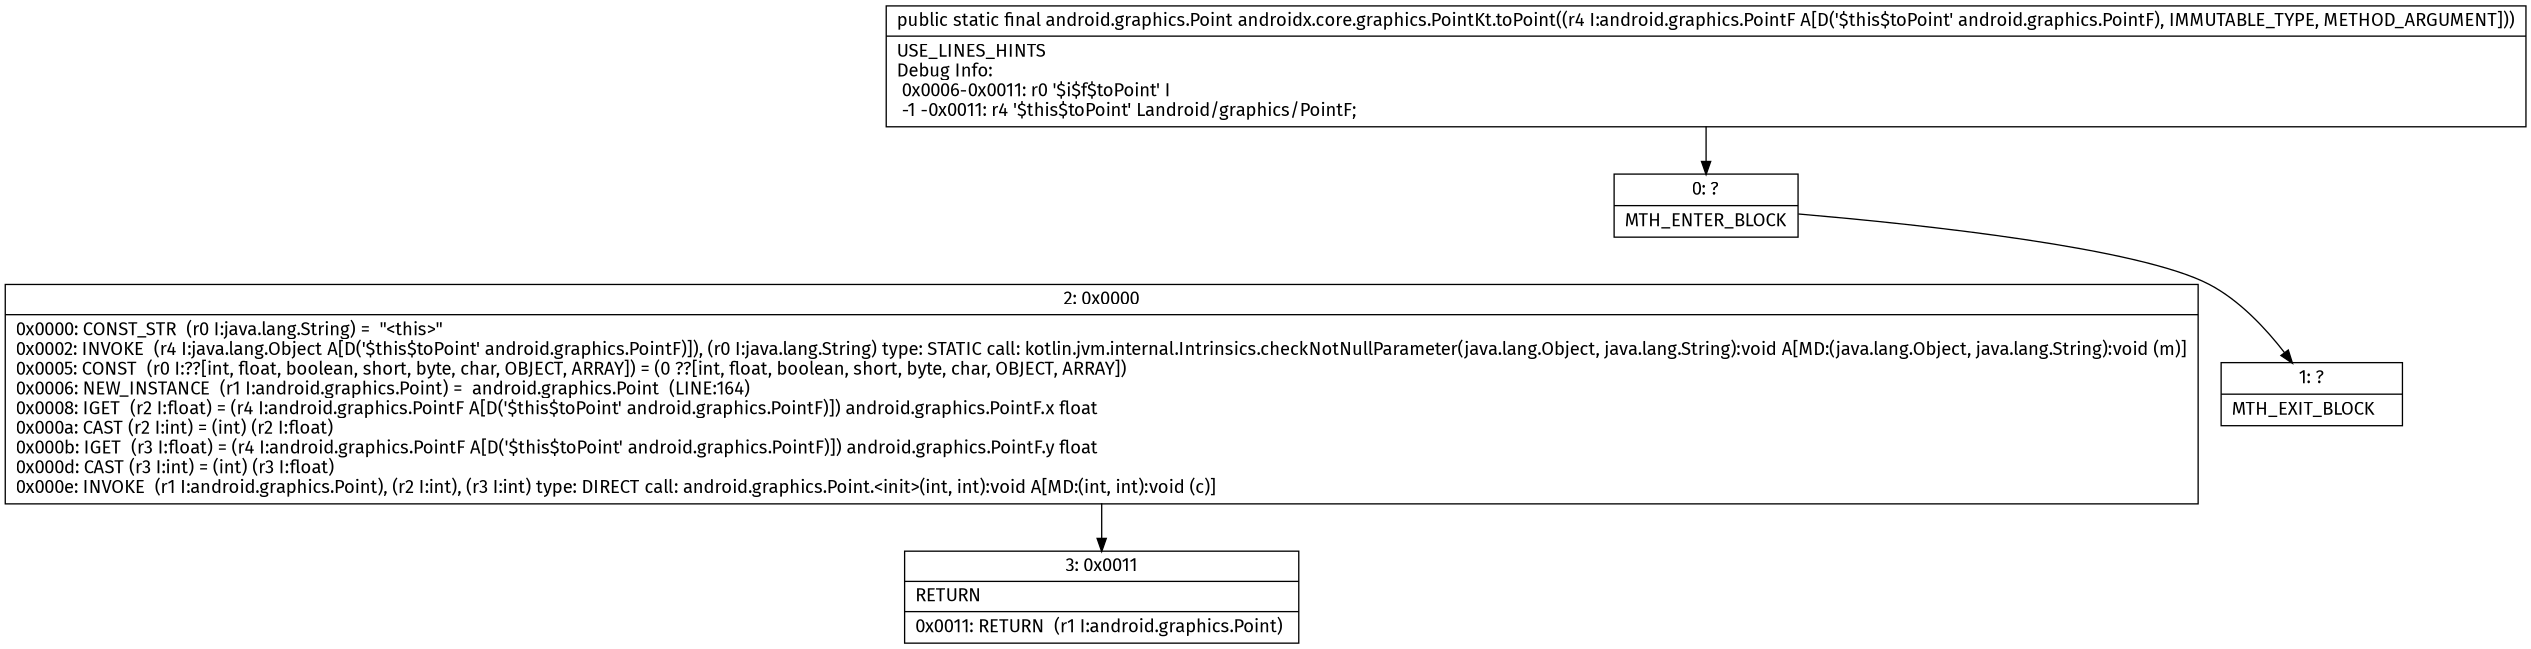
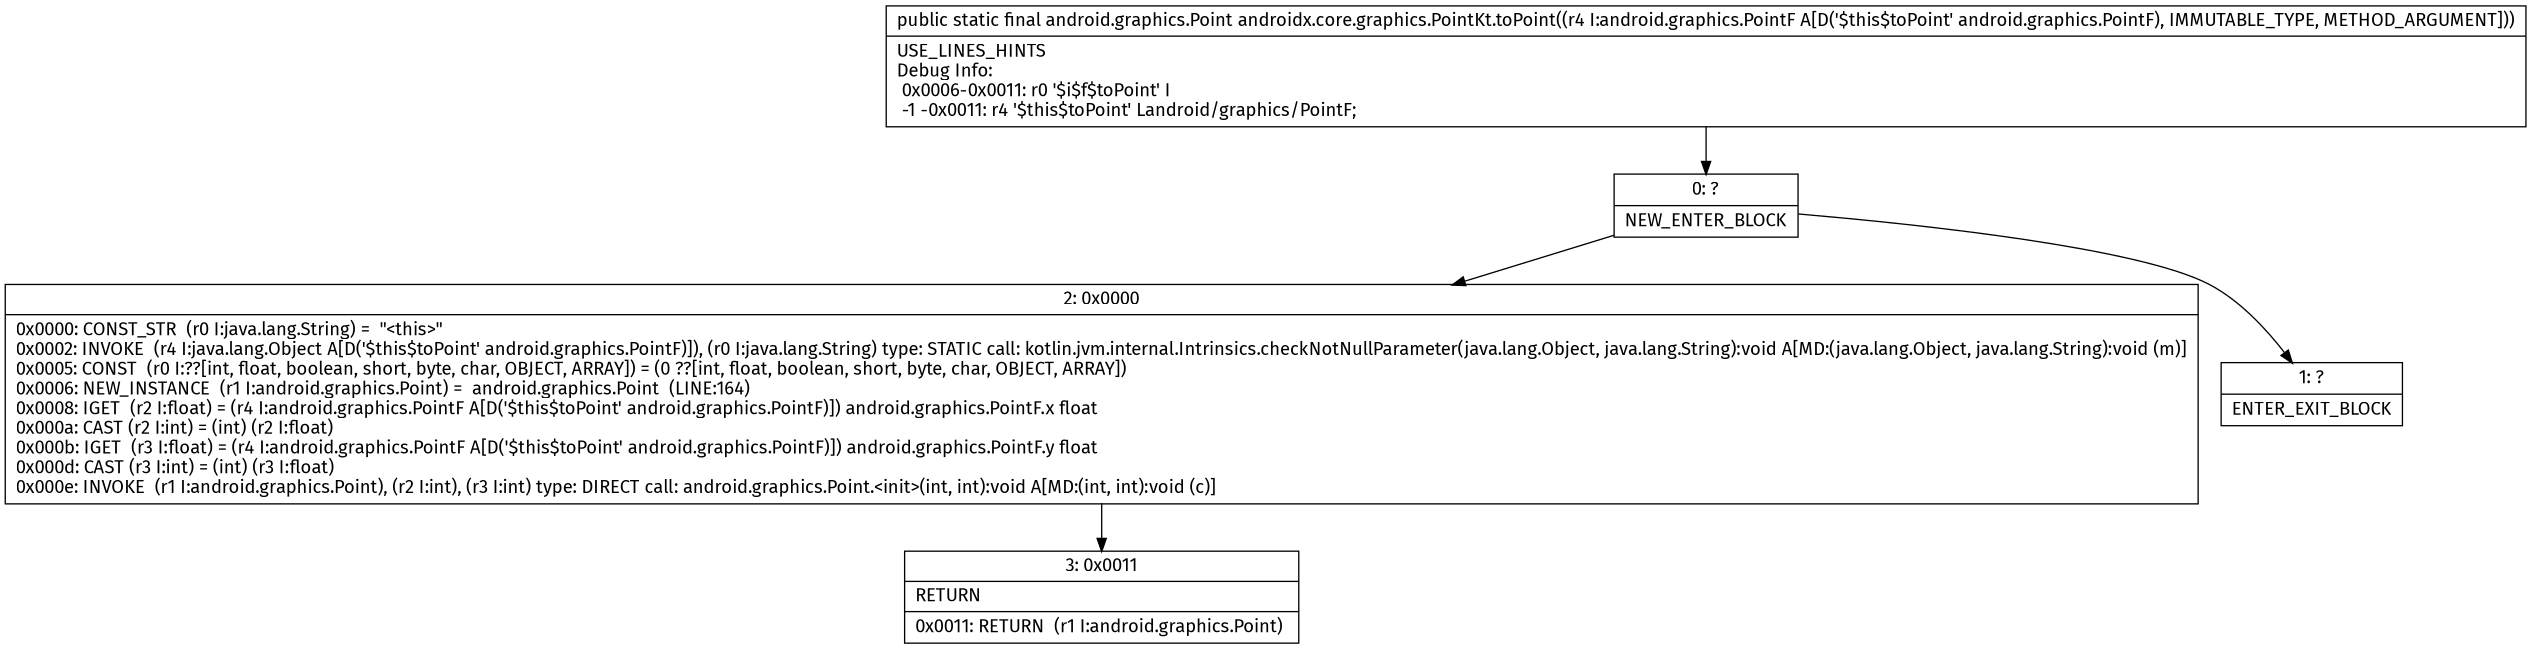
(1706, 221) -> (1706, 221)
none -> (1539, 258)
(2303, 409) -> (2312, 409)
